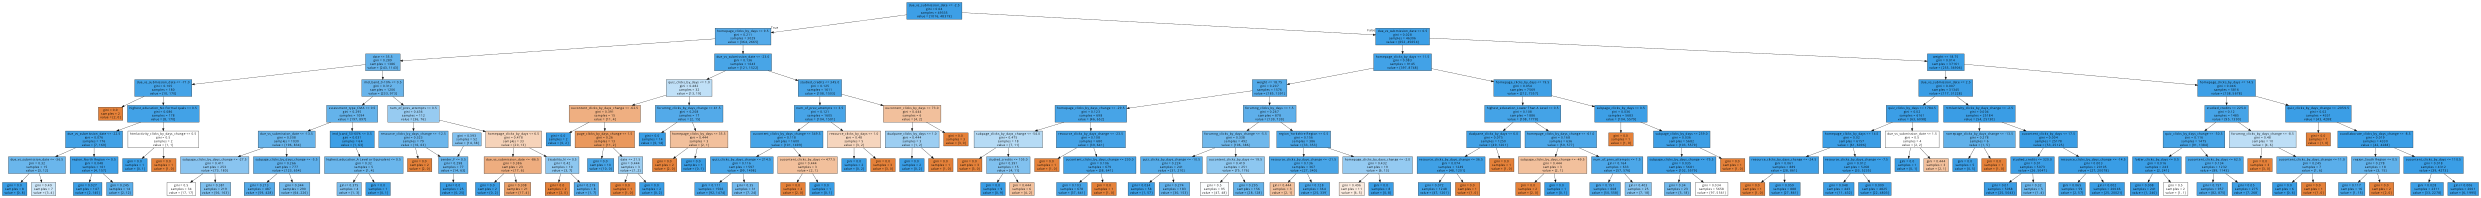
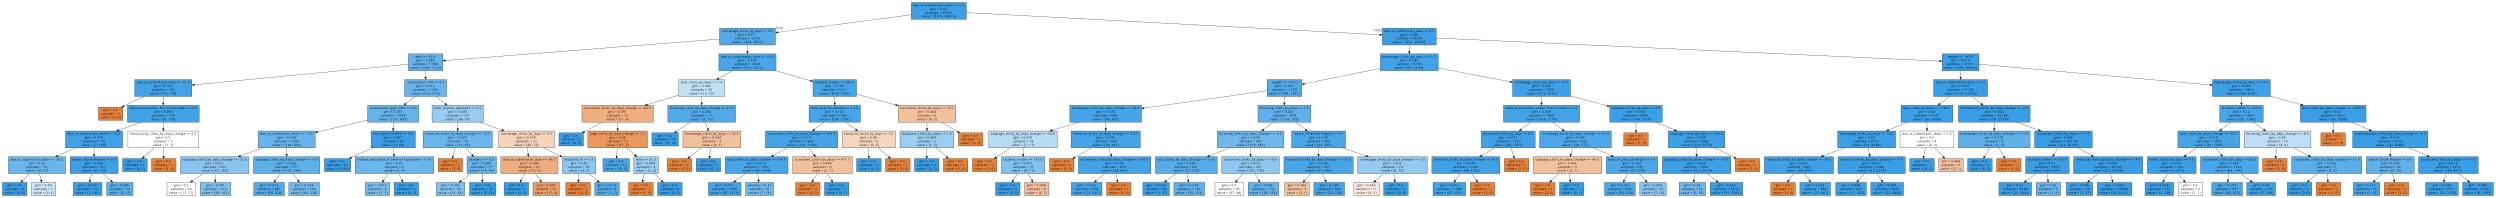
(461, 150) -> (466, 177)
none -> (338, 165)
(745, 189) -> (760, 189)
(1712, 189) -> (1726, 189)
